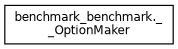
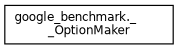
(89, 25) -> (89, 25)
